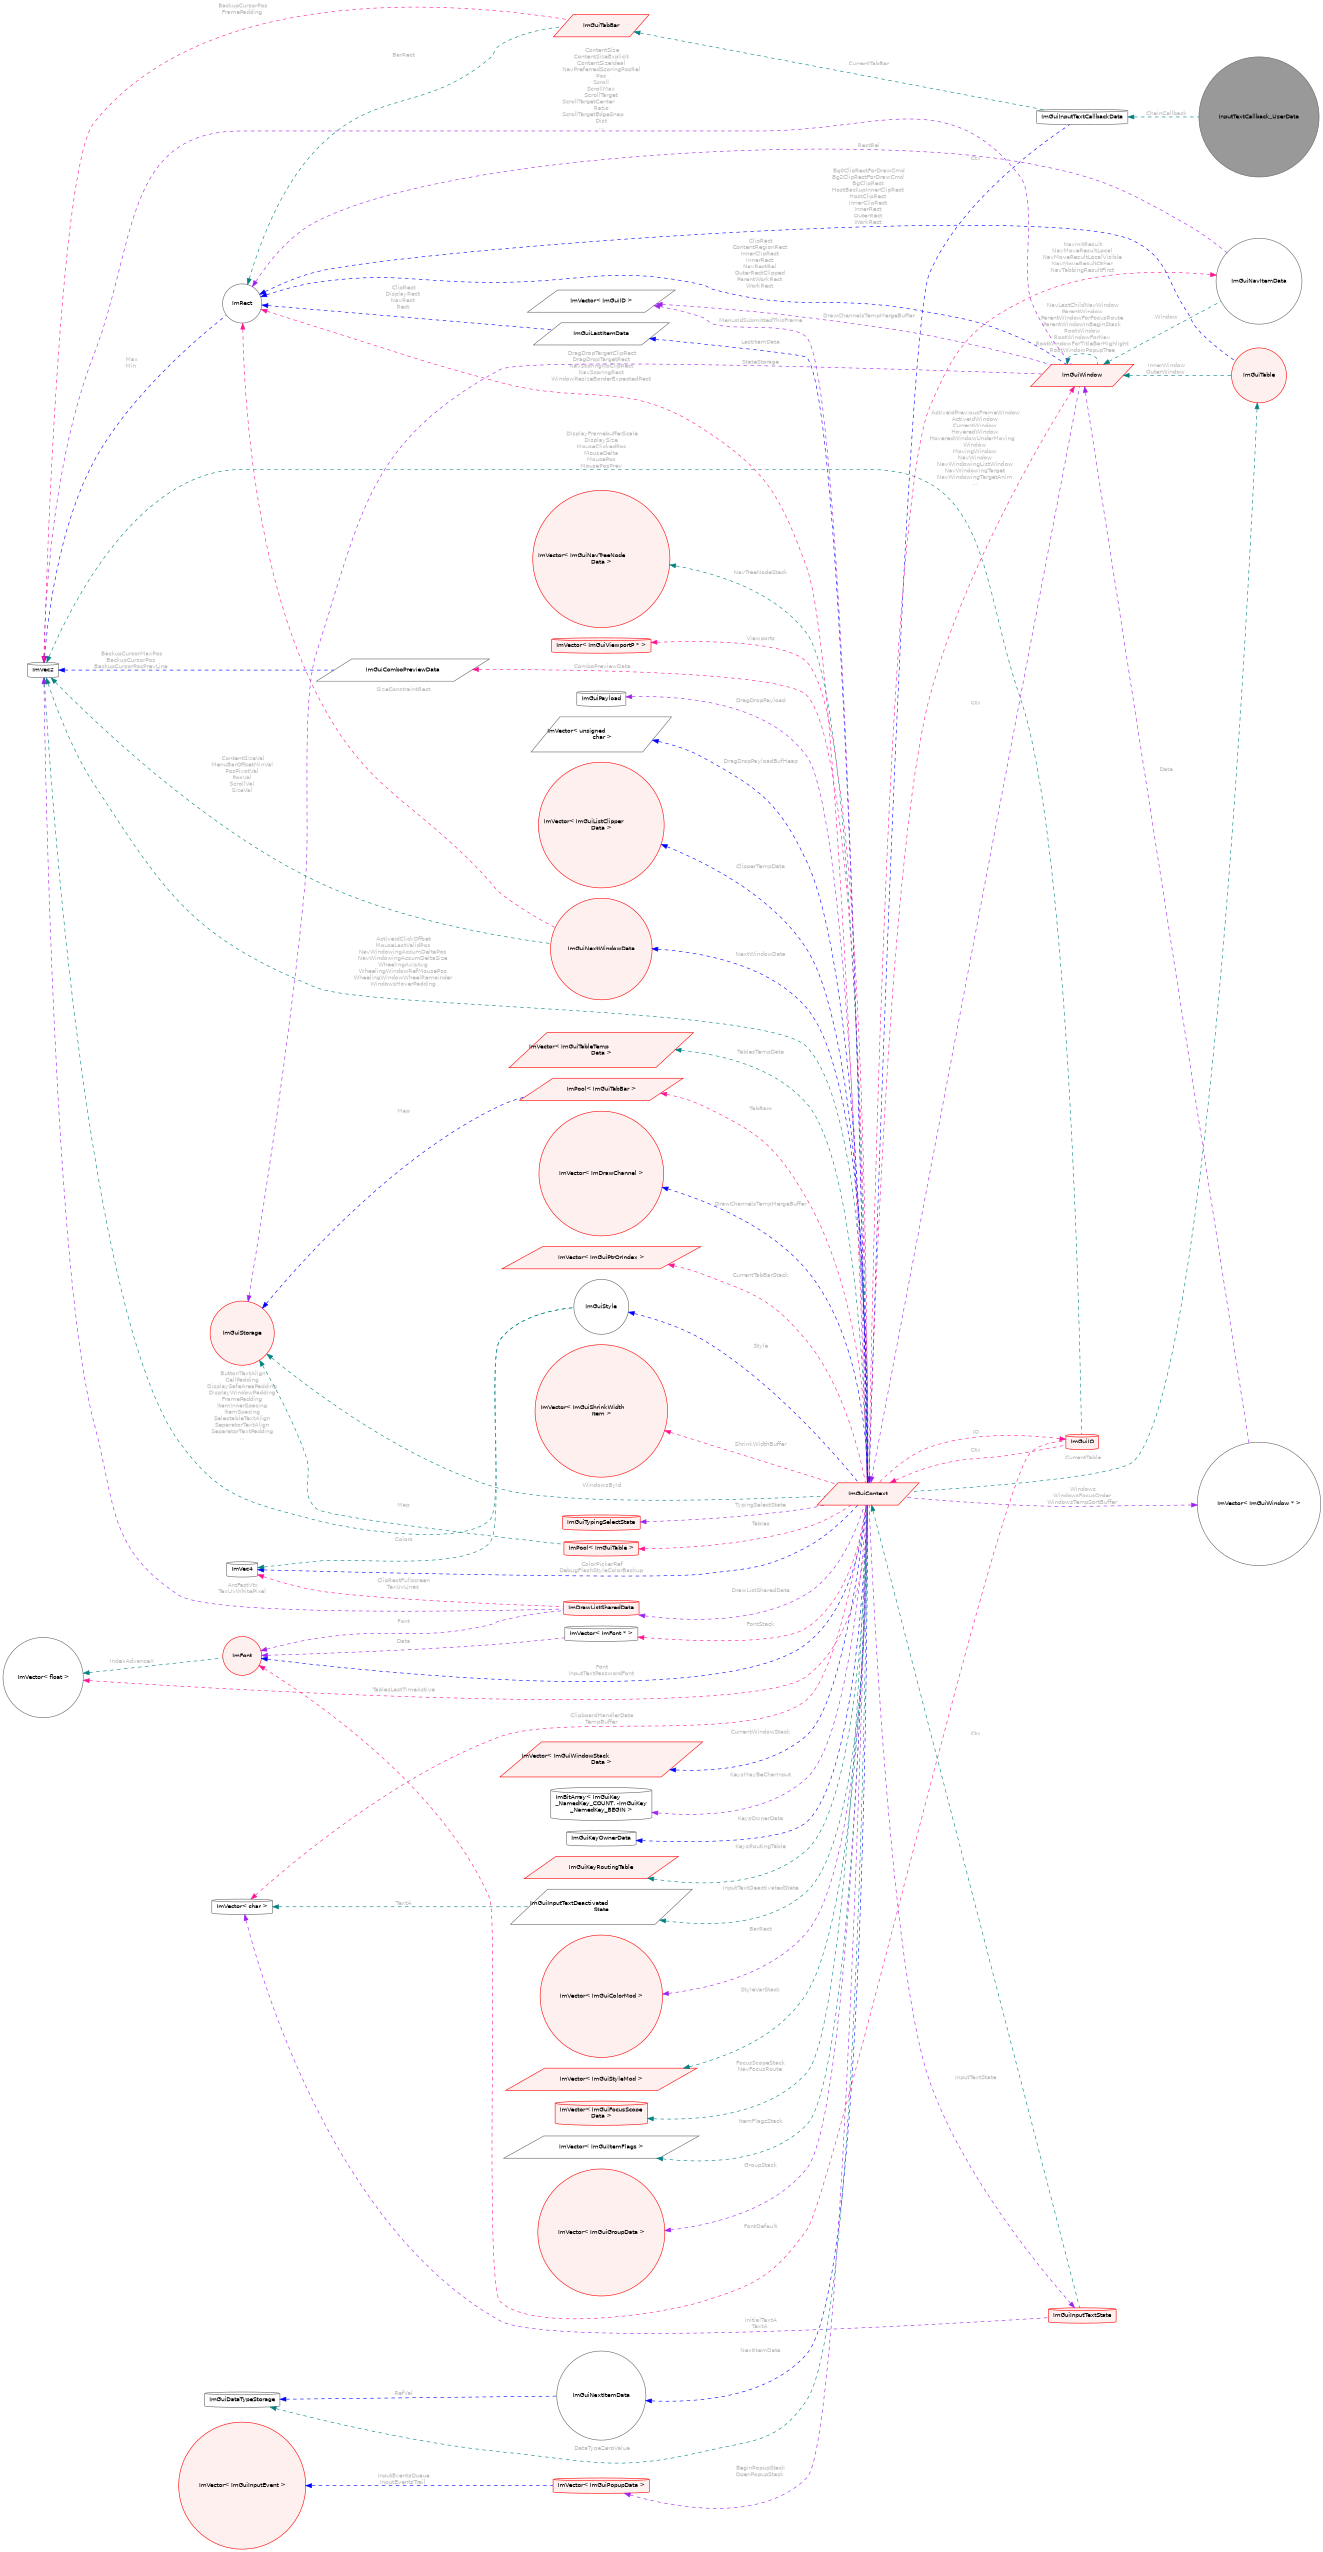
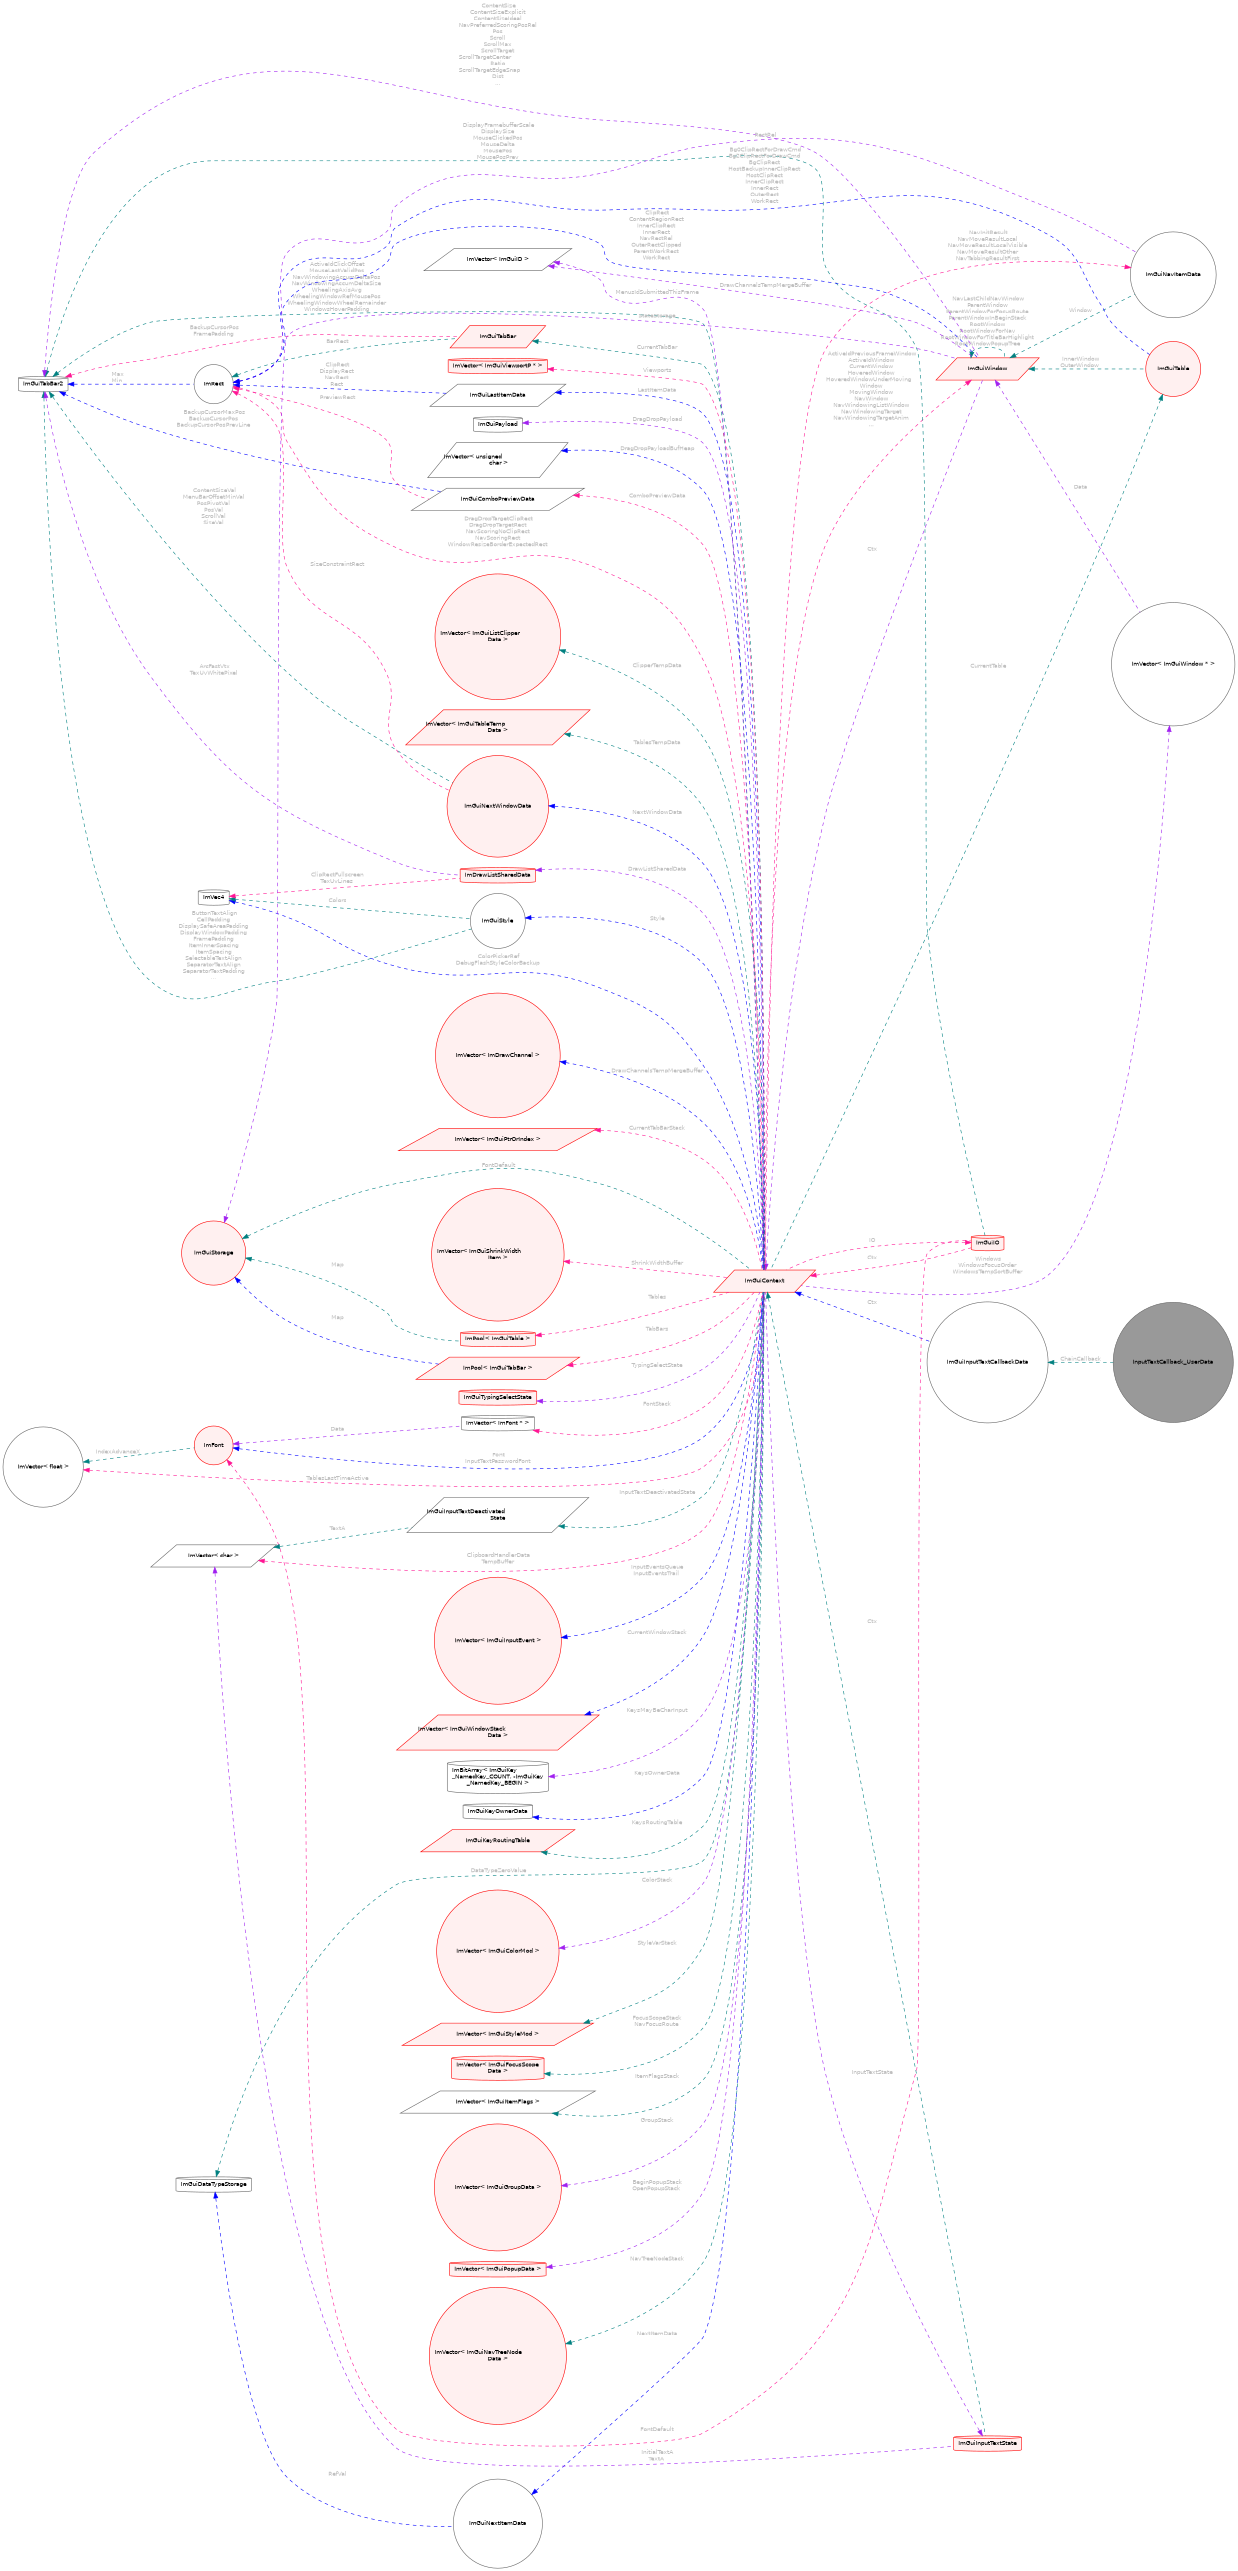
(842, 71) -> (755, 731)
(1082, 117) -> (988, 1362)
none -> (354, 421)
(43, 670) -> (43, 384)
(848, 1107) -> (742, 865)
(601, 1485) -> (498, 1166)
(416, 1634) -> none
(242, 1907) -> (214, 1556)
(760, 1929) -> (656, 1880)
(432, 2486) -> (731, 1512)
